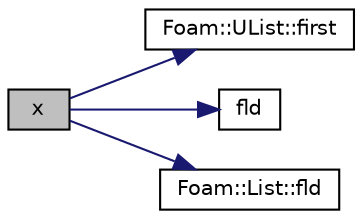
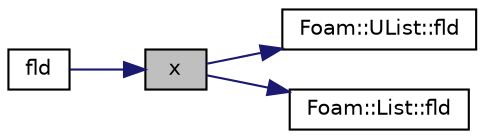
(250, 29) -> (379, 29)
(134, 110) -> (97, 70)
